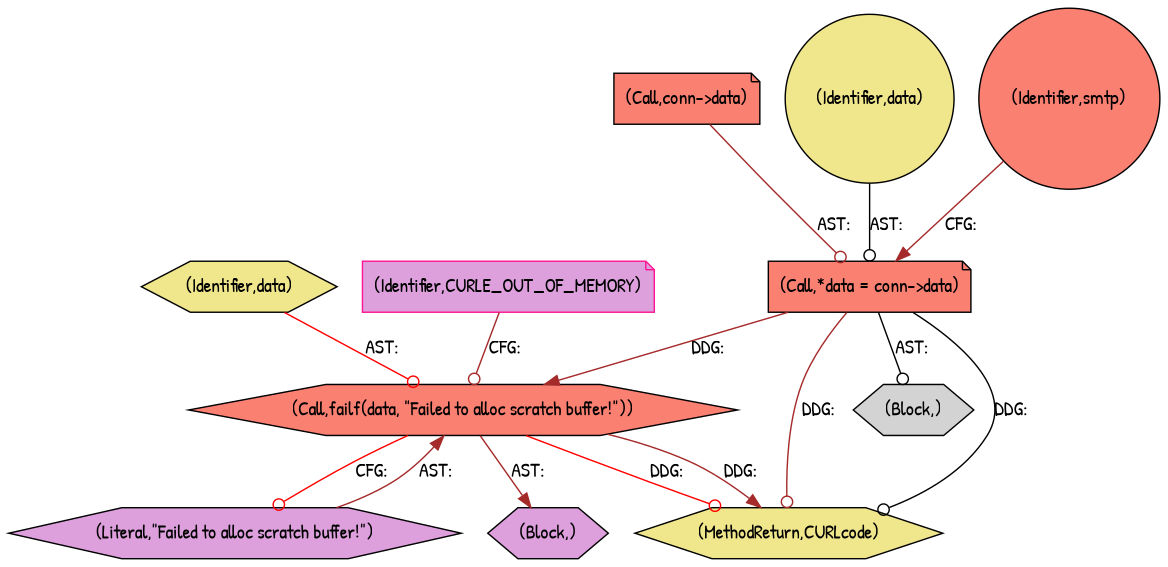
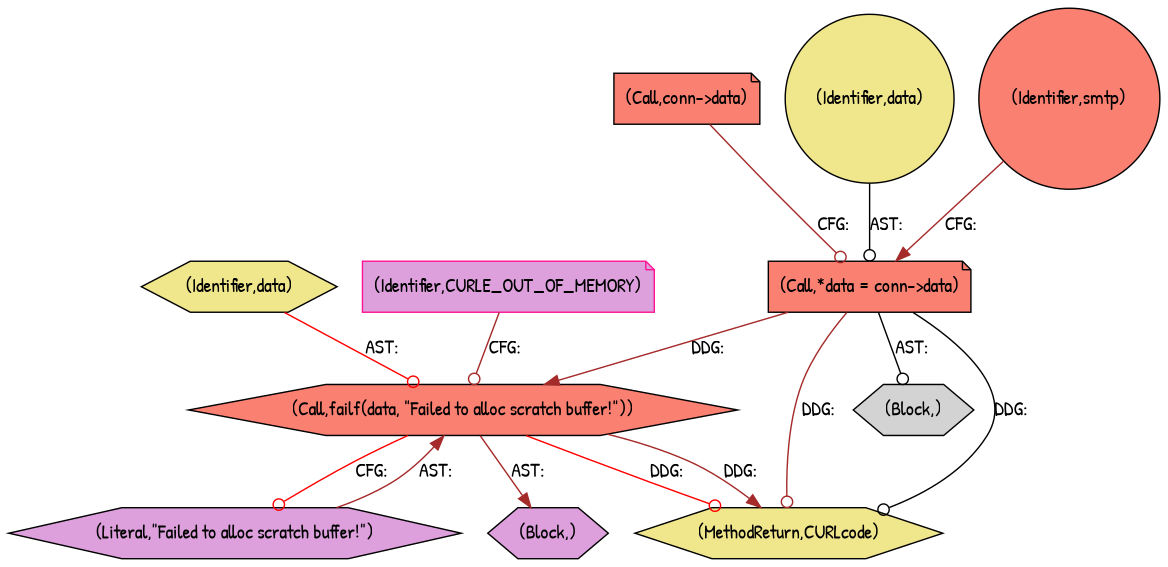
(836, 225) -> (836, 225)
